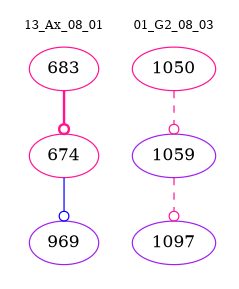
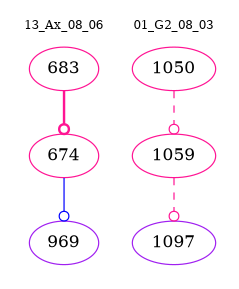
(64, 26) -> (64, 26)
(174, 156) -> (174, 156)
